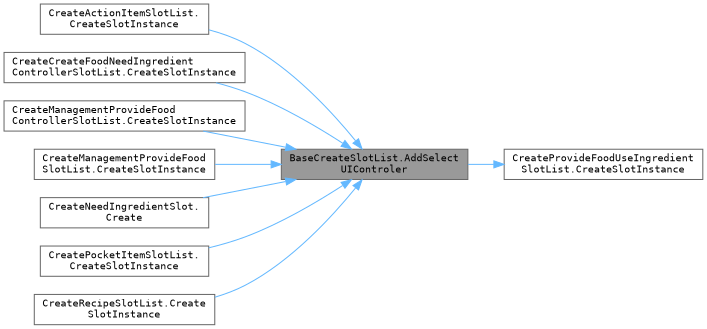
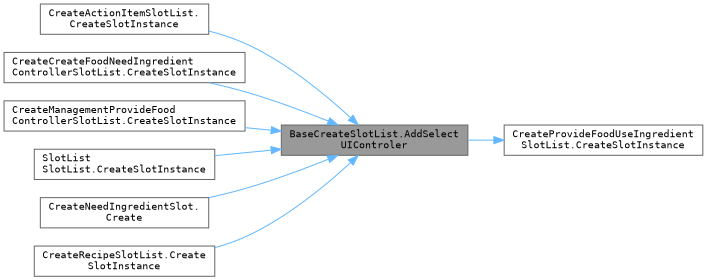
(125, 164) -> (125, 164)
(125, 261) -> none
